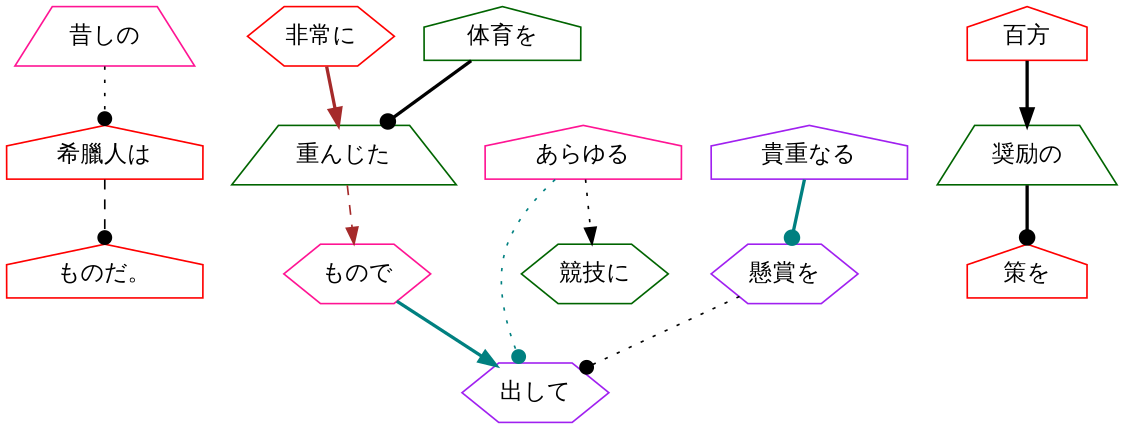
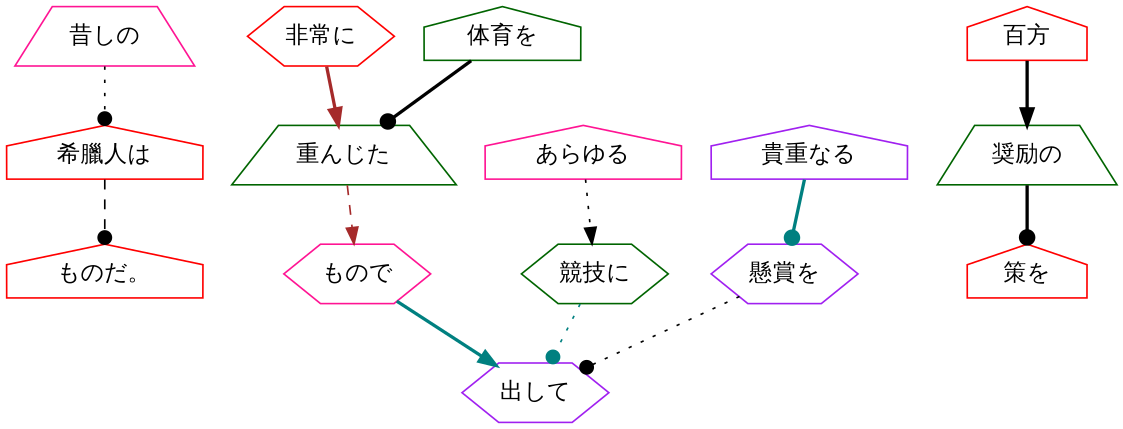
(504, 257) -> (568, 328)
